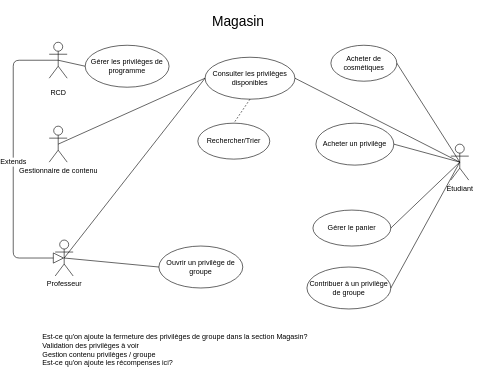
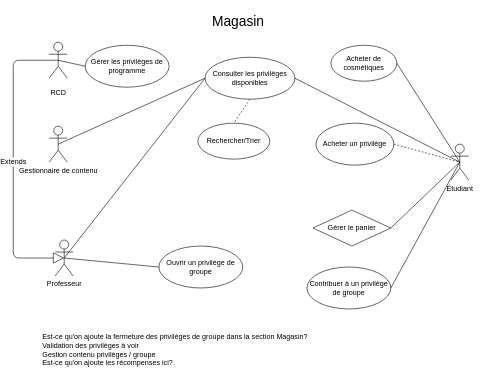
(424, 153) -> (424, 153)
(352, 228) -> (352, 228)
